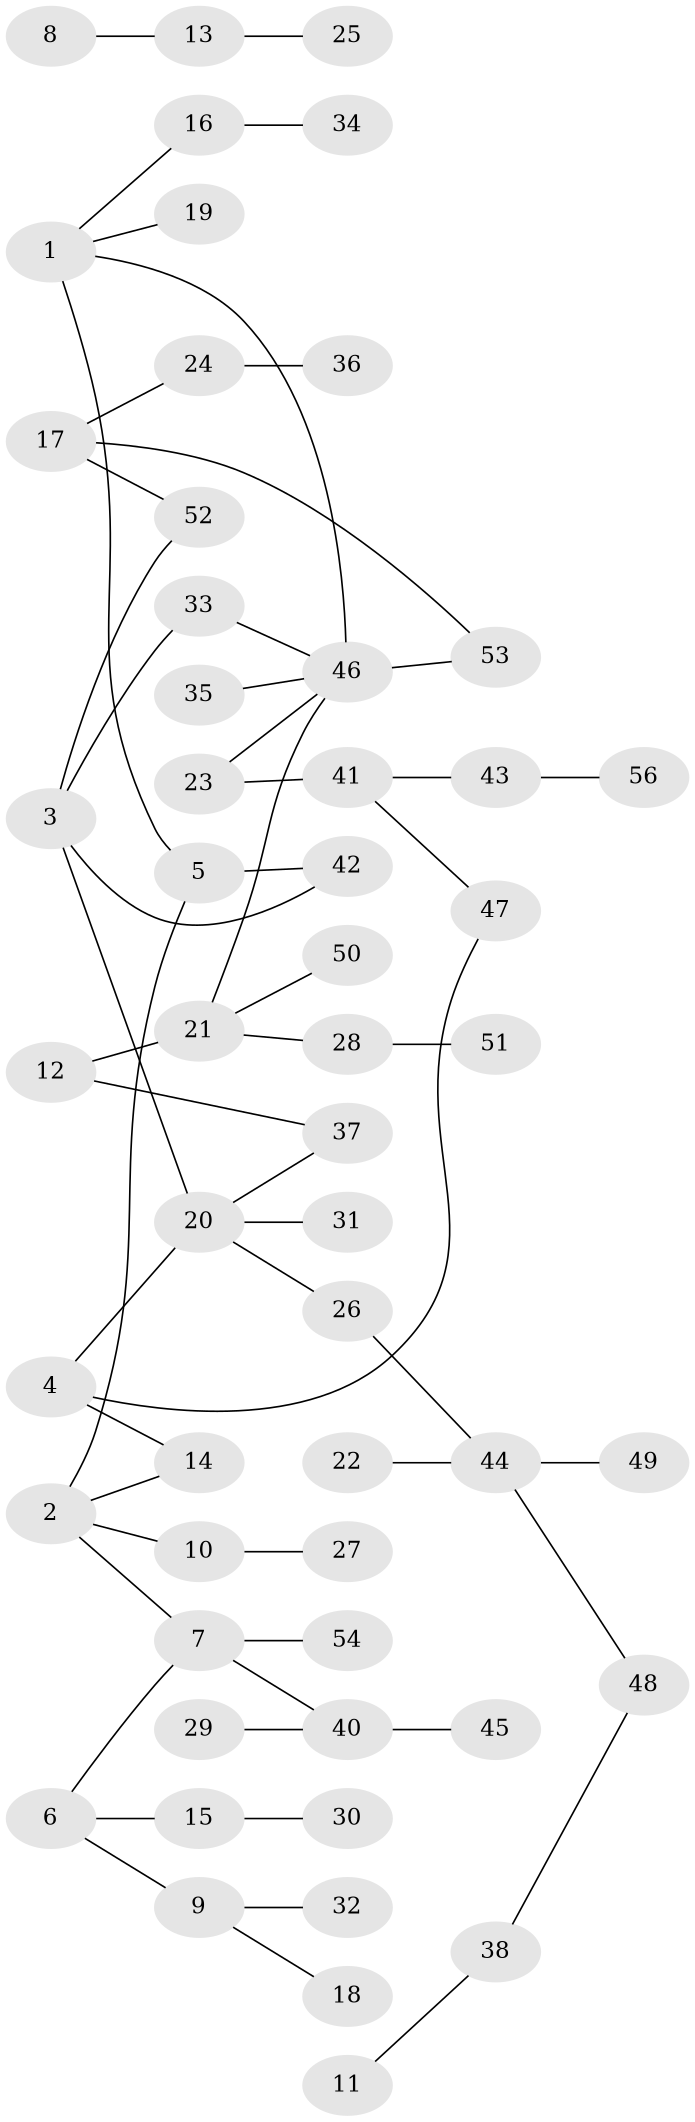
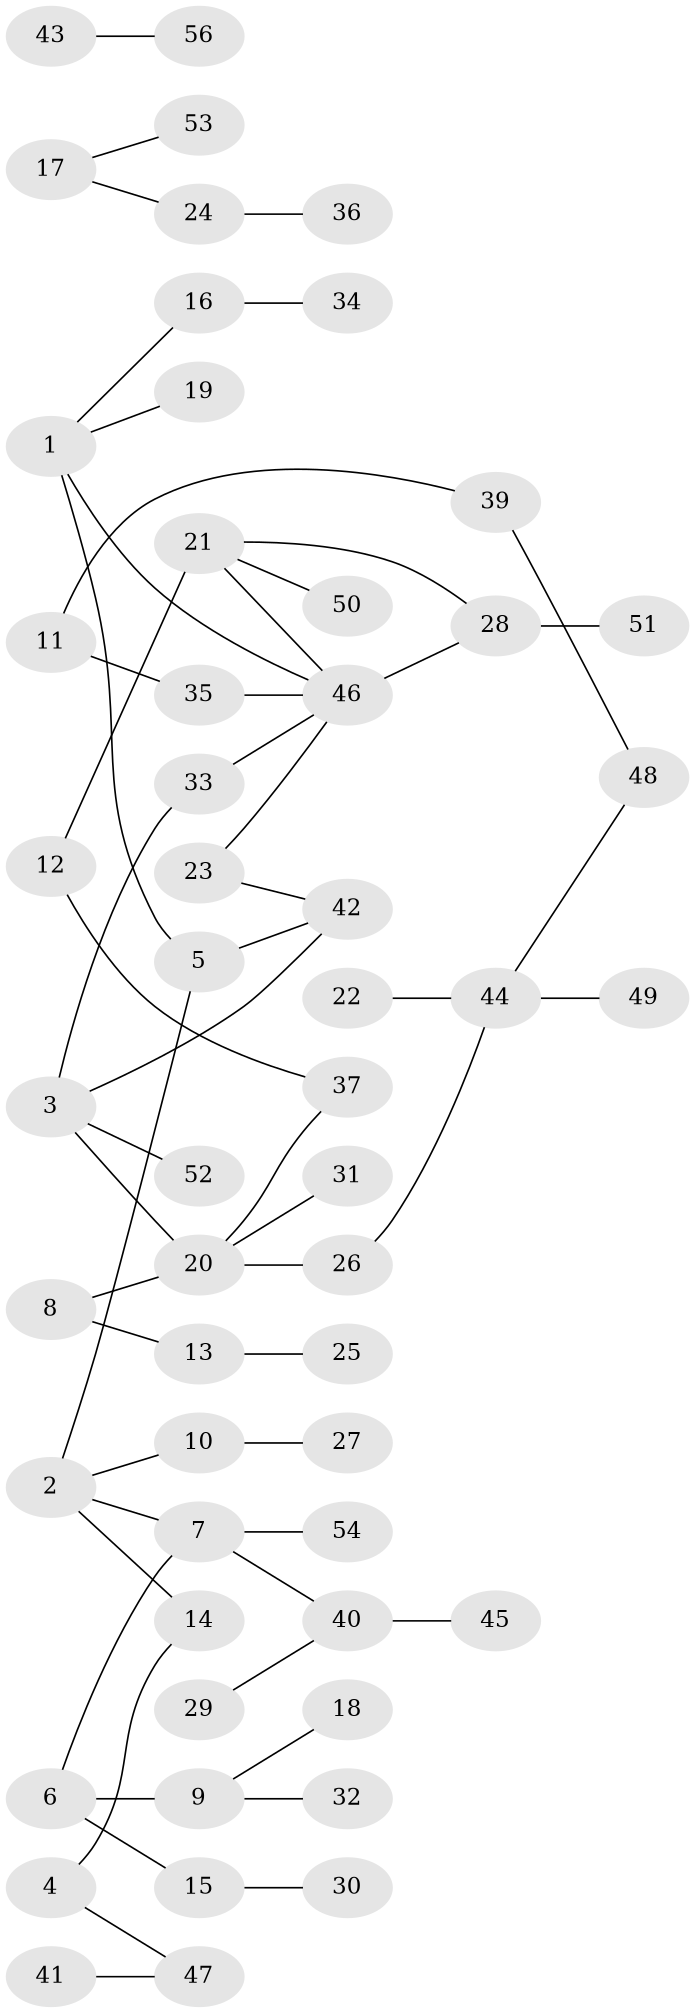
(125, 479) -> none
(422, 665) -> (422, 661)
none -> (125, 669)
(422, 777) -> none
(271, 781) -> (273, 891)
(135, 1293) -> (125, 1287)
(496, 1952) -> (496, 502)
